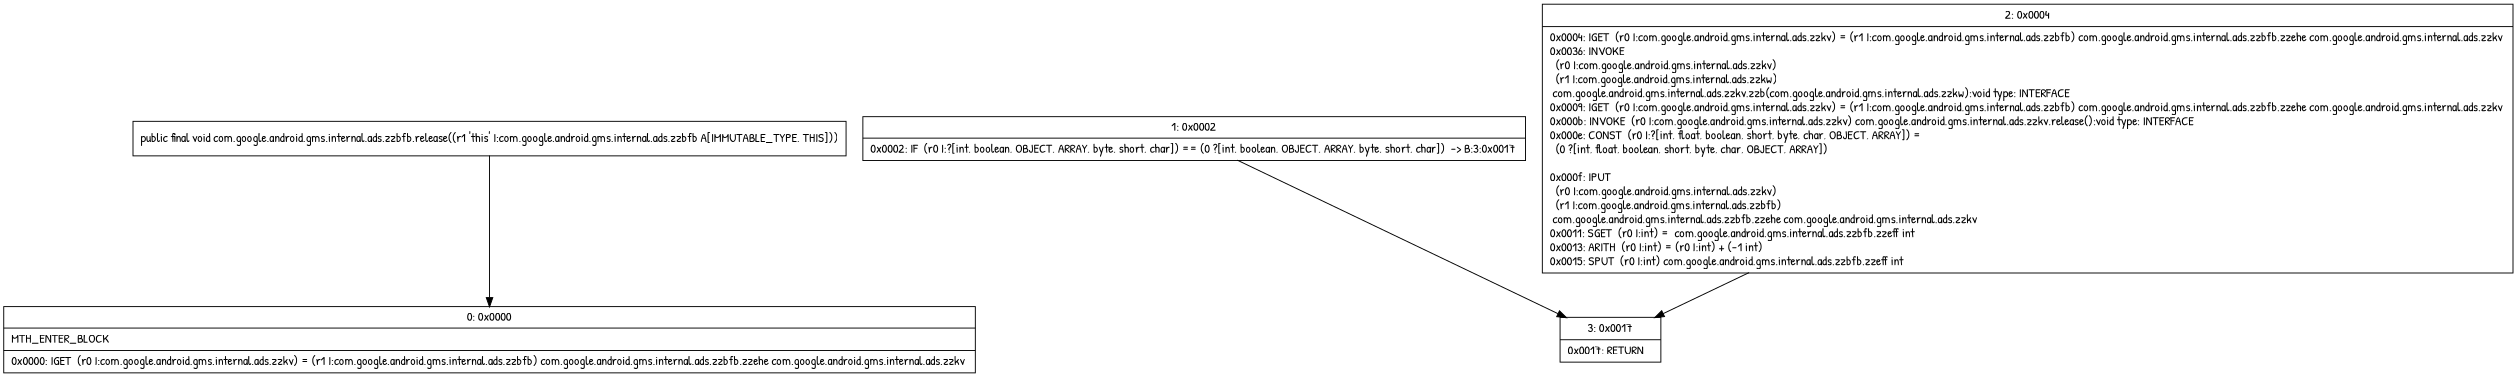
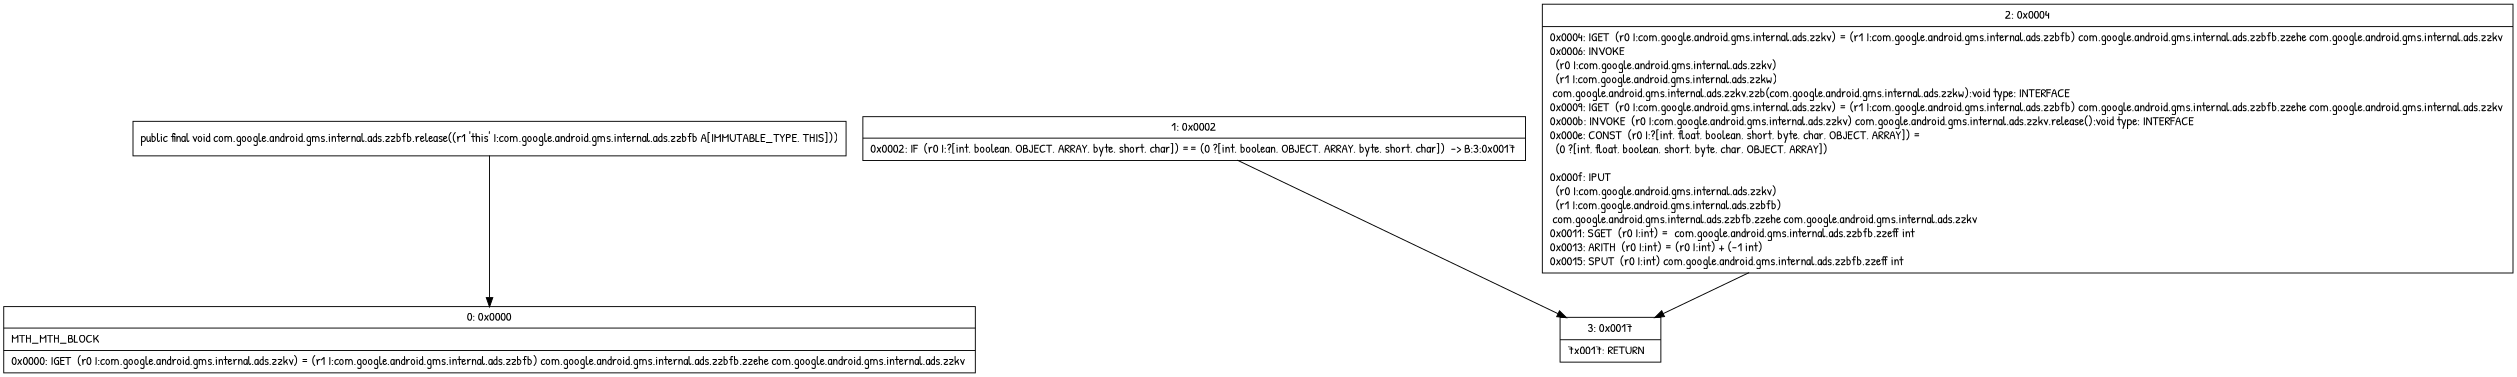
(1590, 51) -> (1590, 51)
(61, 339) -> (56, 339)
(1610, 350) -> (1610, 350)
